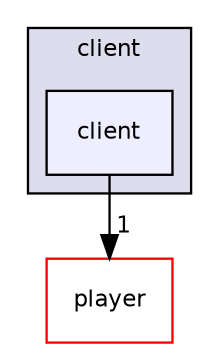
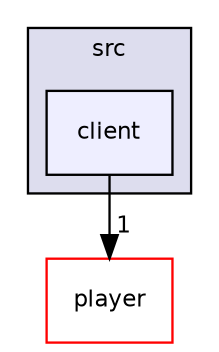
(110, 50) -> (110, 50)
